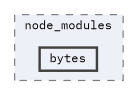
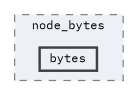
(69, 26) -> (69, 26)
